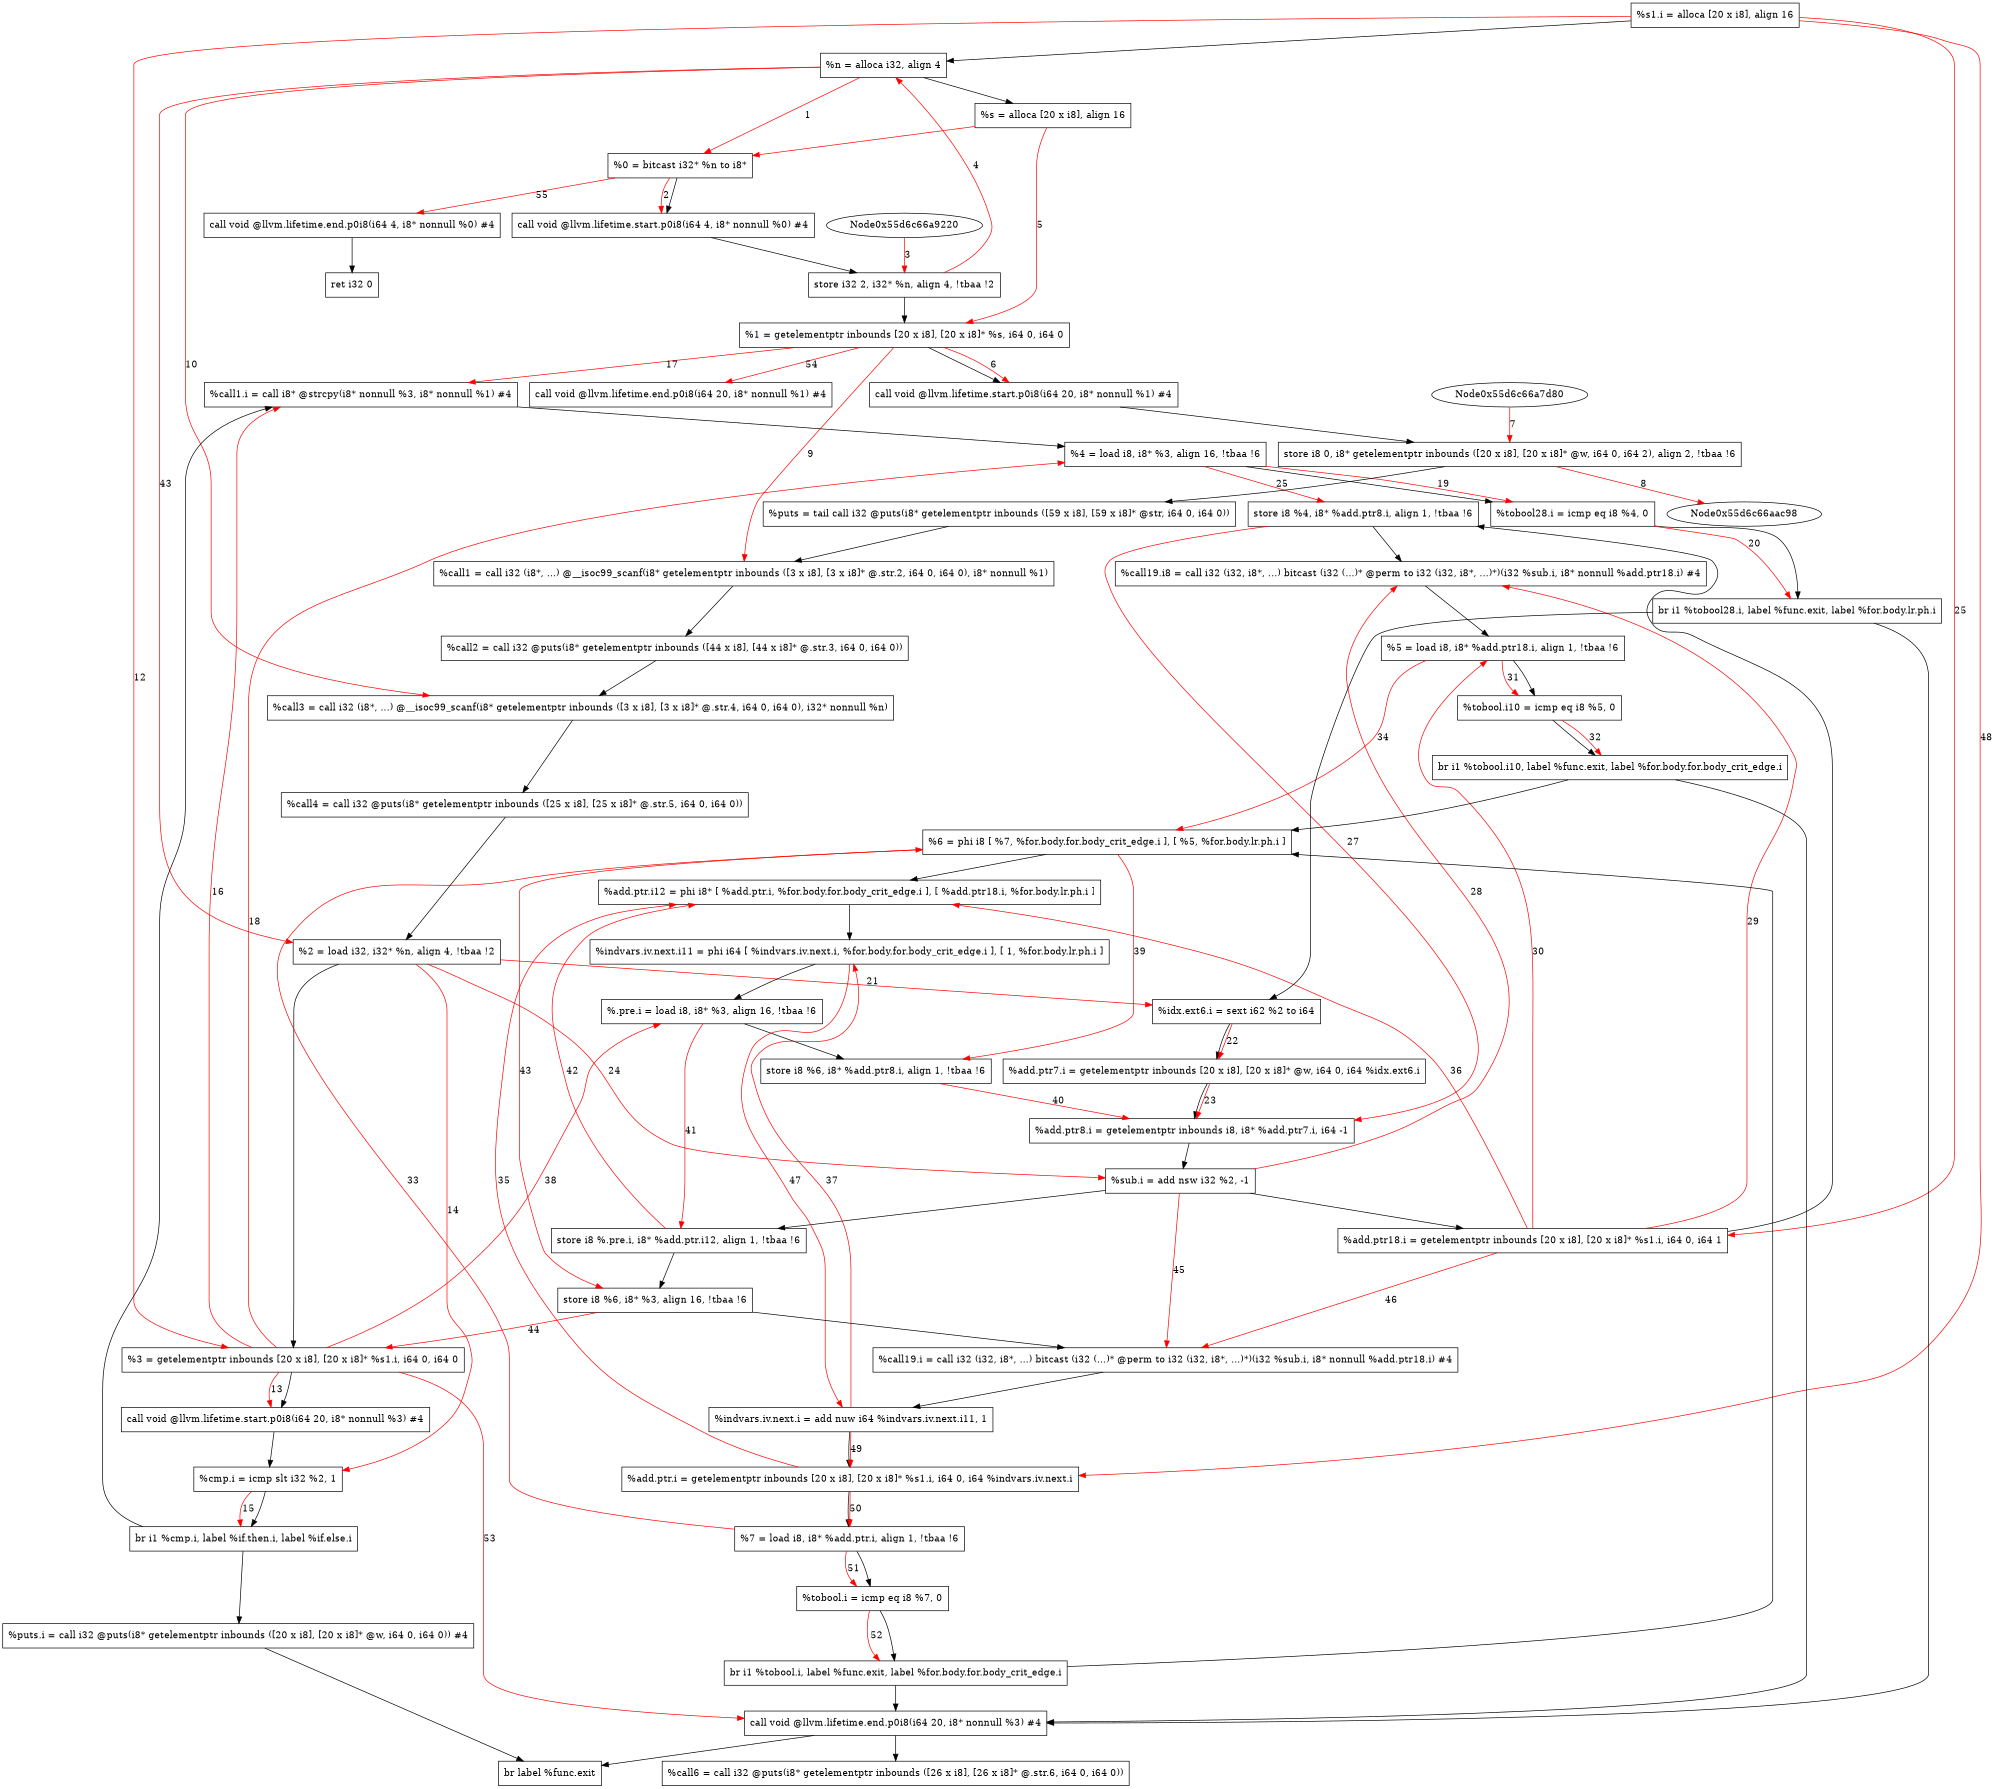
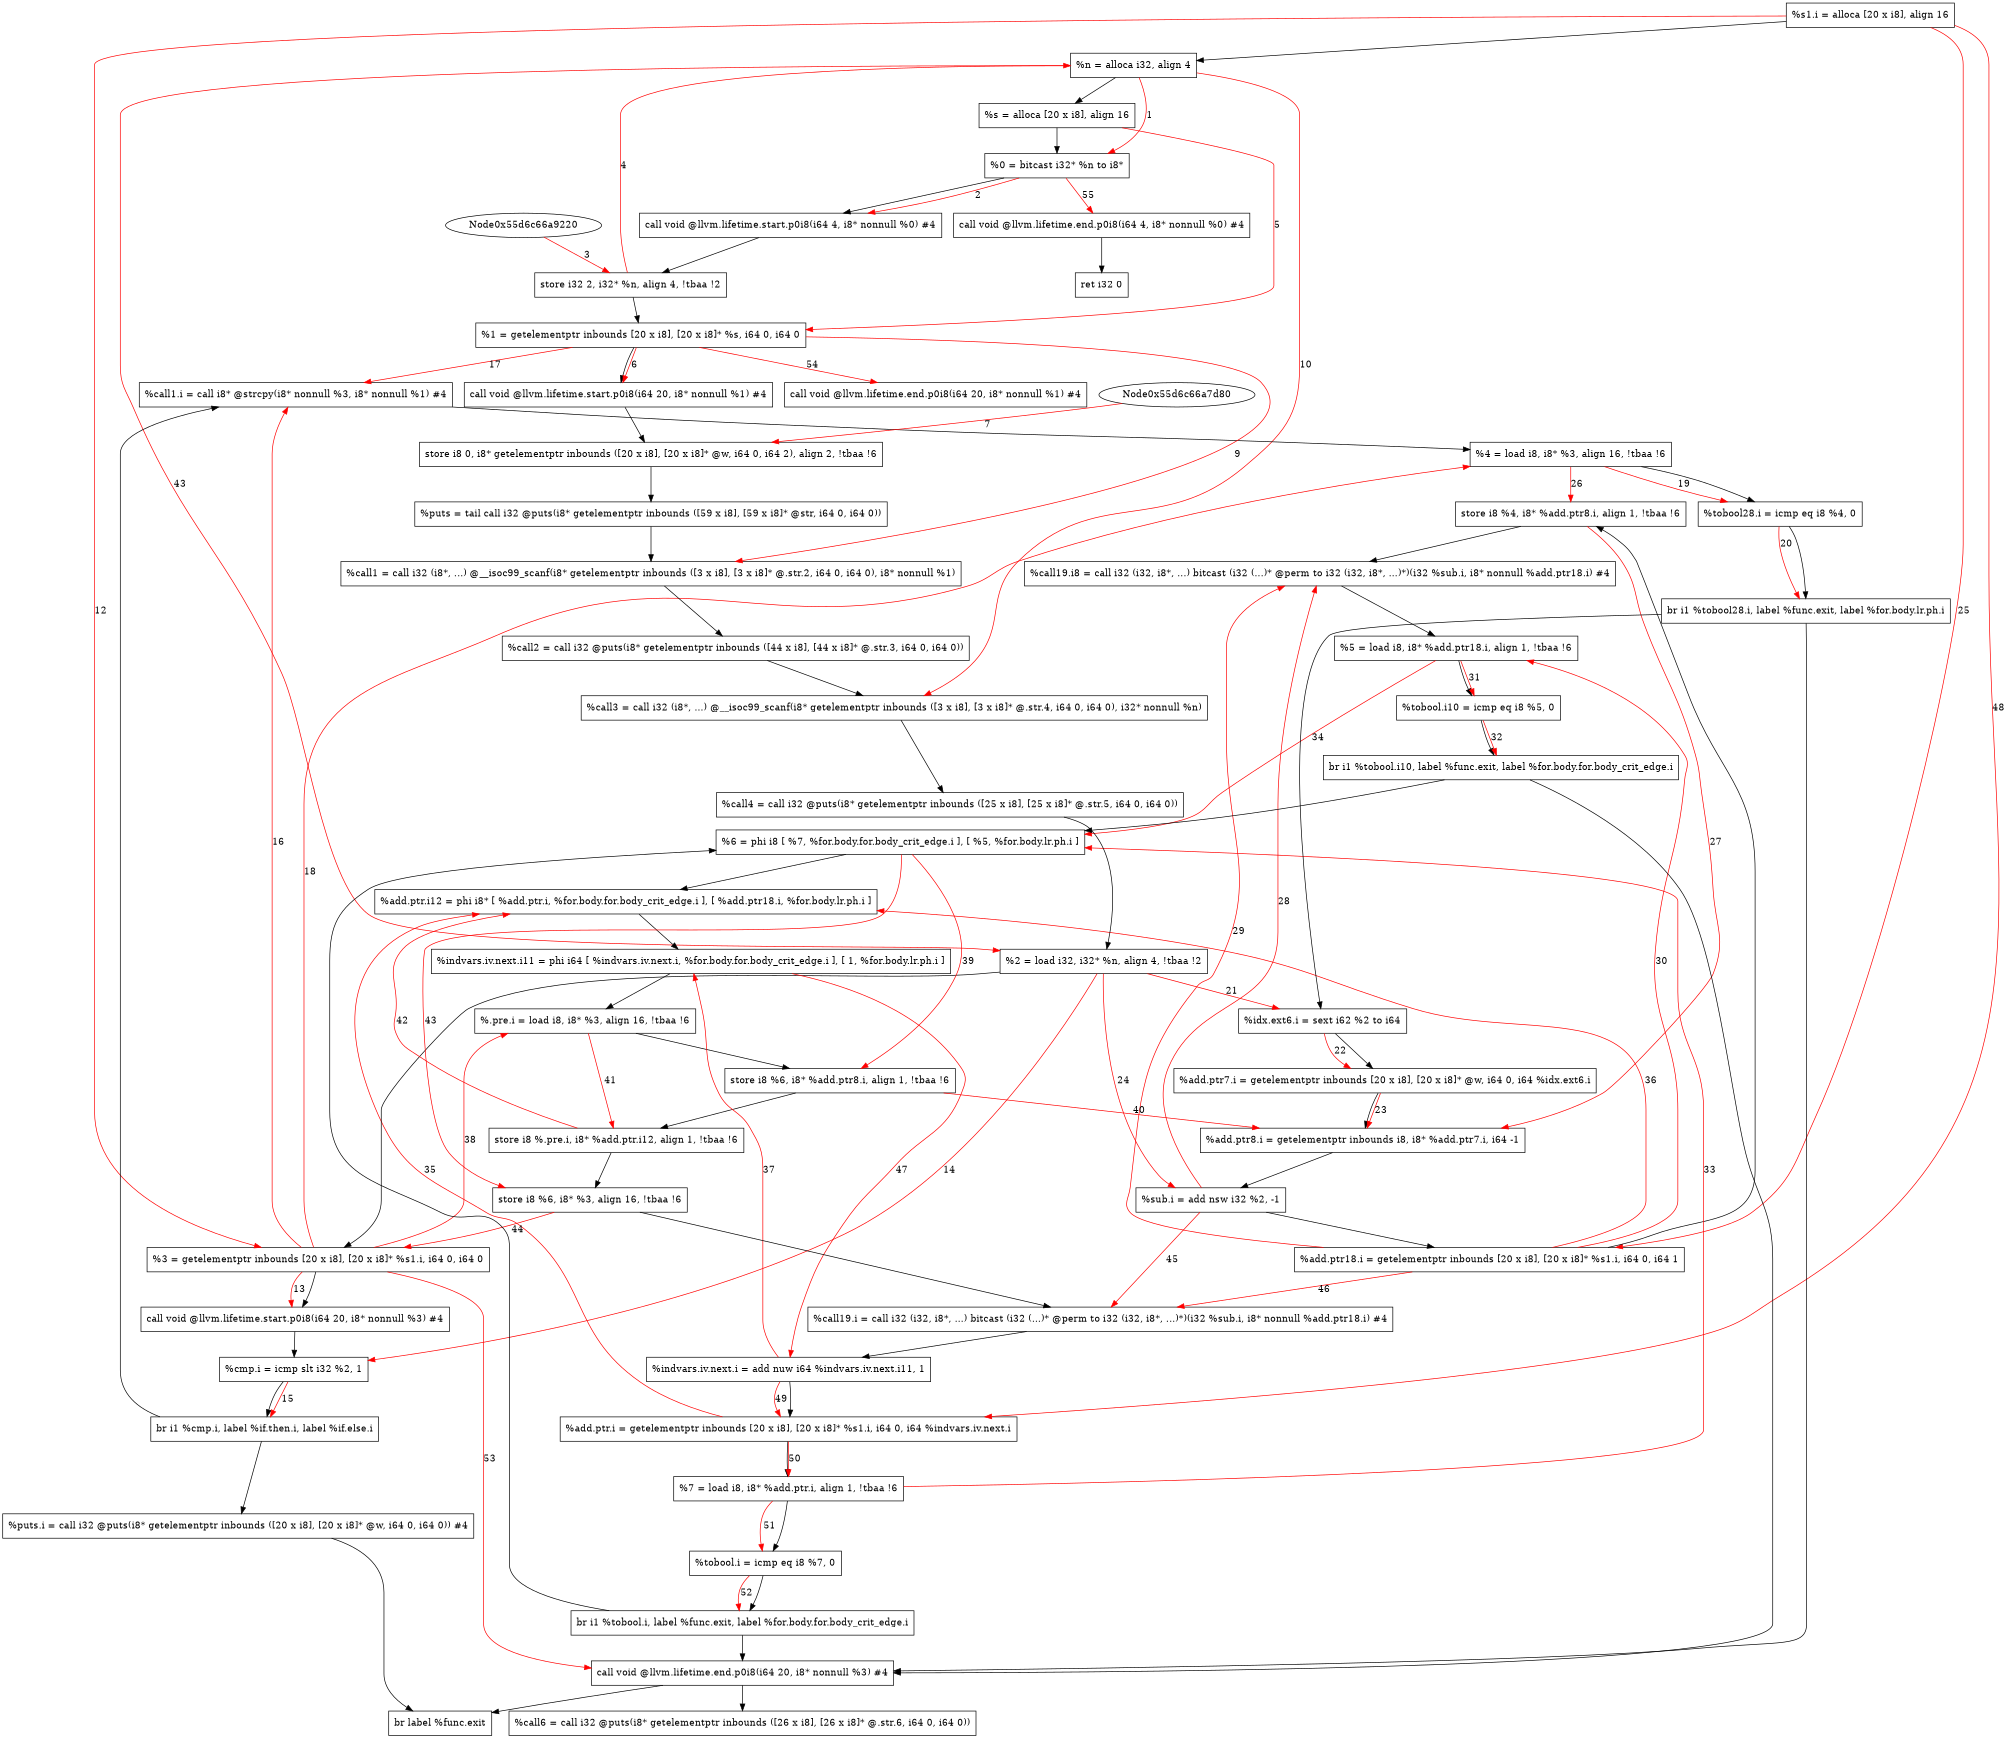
(867, 141) -> (1057, 137)
(1282, 484) -> (1577, 484)
(1744, 514) -> none
(945, 1209) -> (738, 1108)
